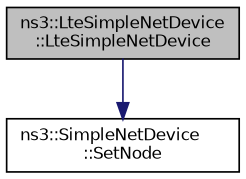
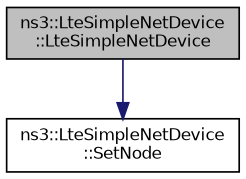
(123, 145) -> (123, 145)
